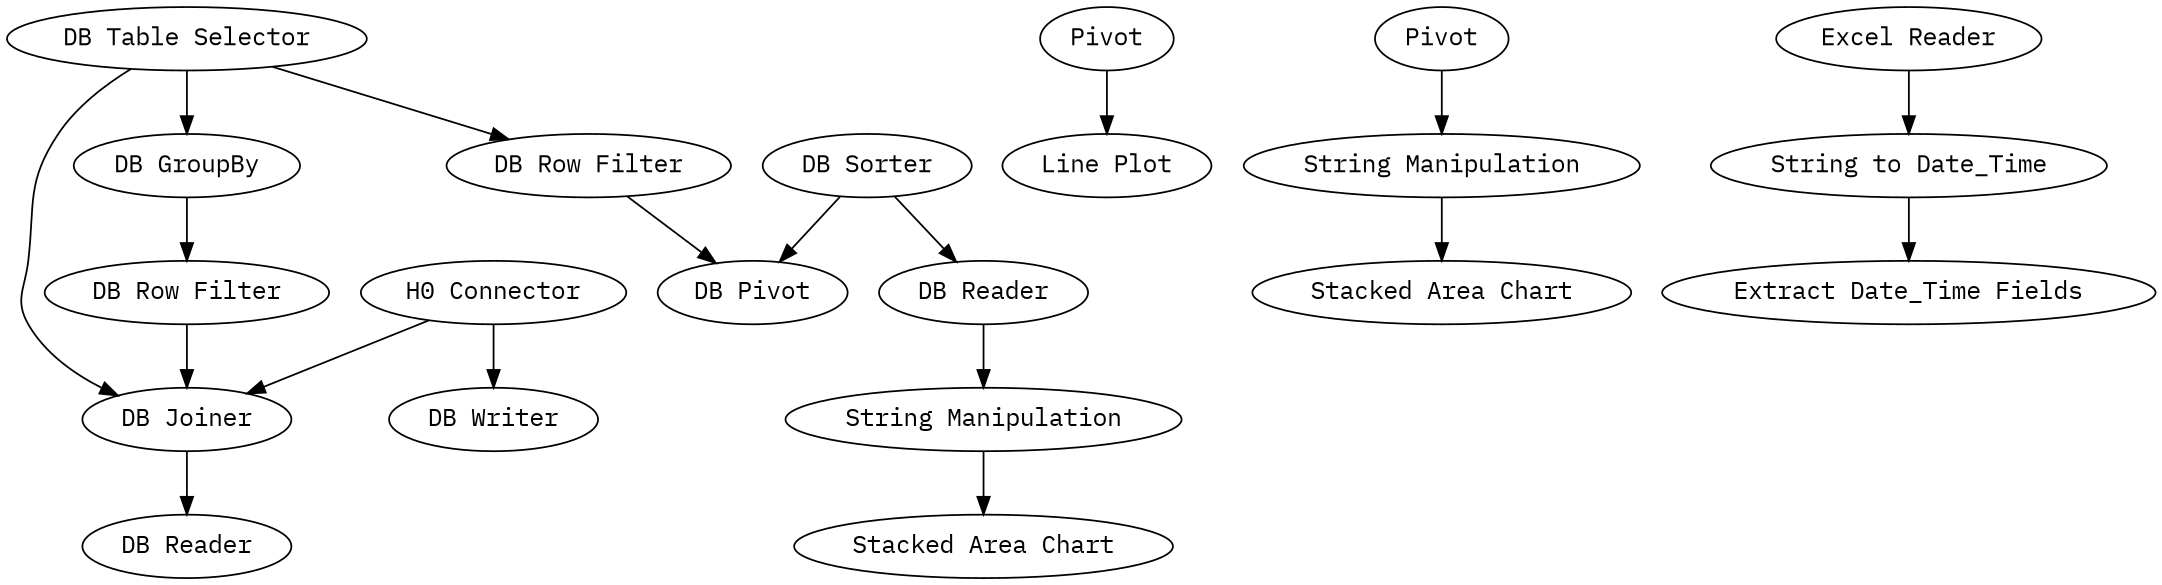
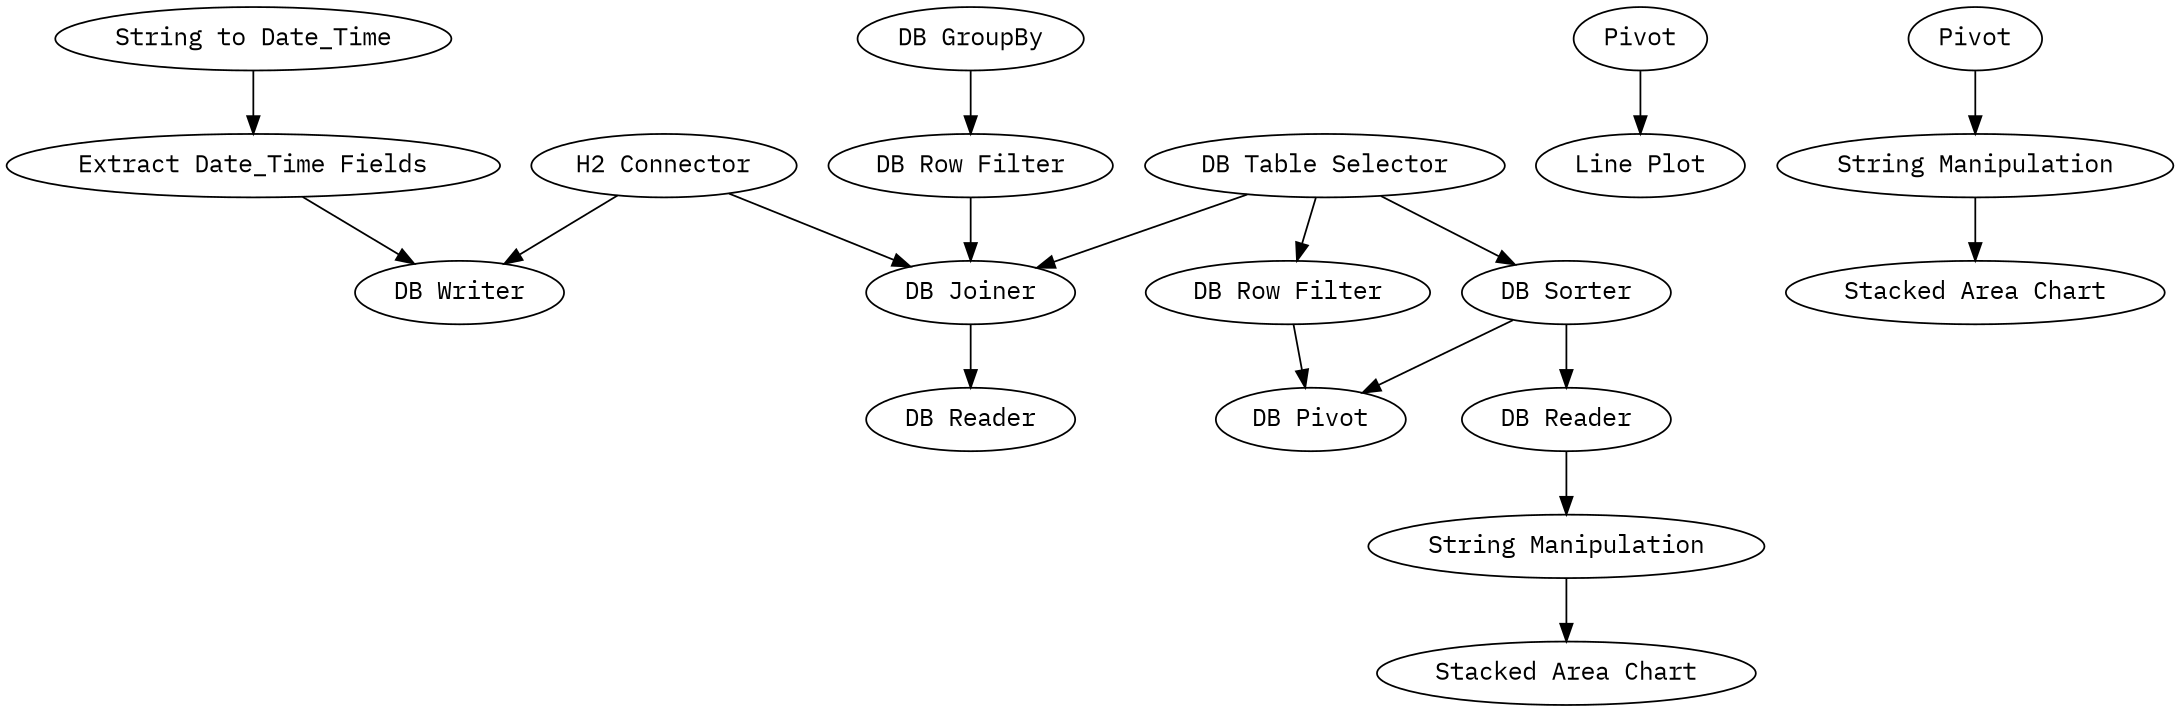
(1909, 39) -> none
(187, 94) -> (1440, 226)
none -> (351, 226)
(494, 293) -> (664, 166)
